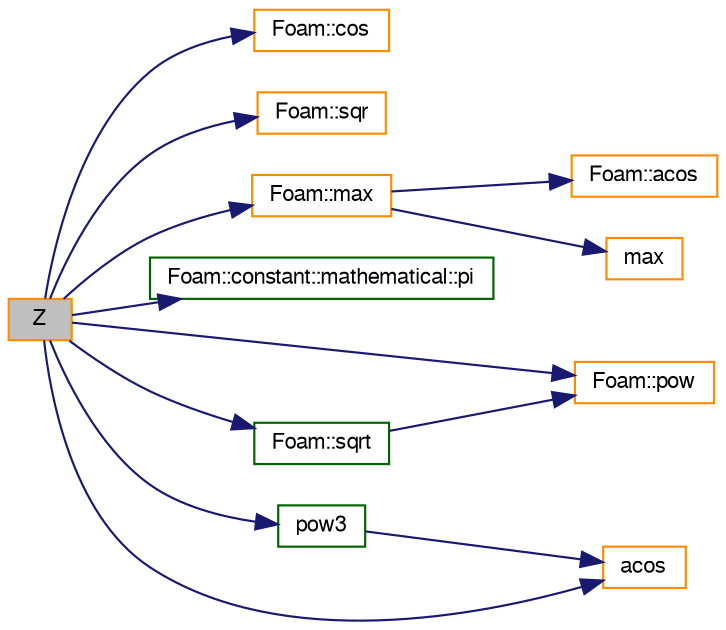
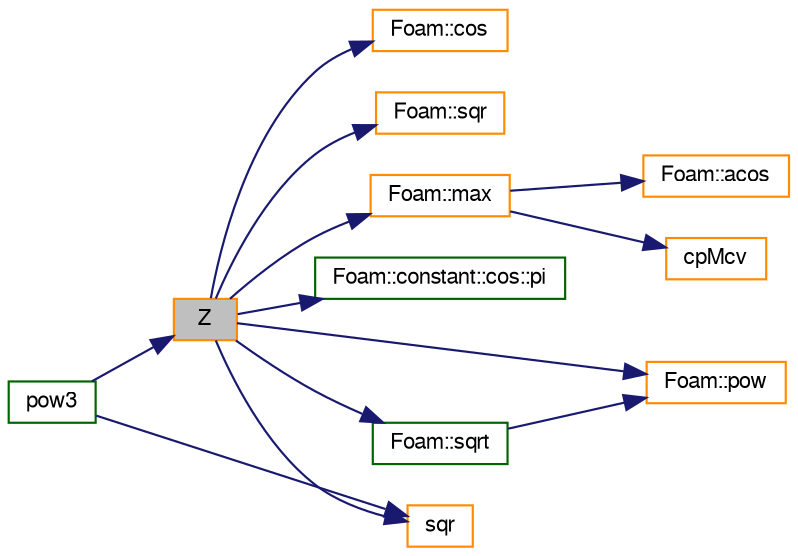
(644, 259) -> (716, 259)
(322, 278) -> (440, 278)
(126, 463) -> (123, 364)
(644, 567) -> (440, 526)
